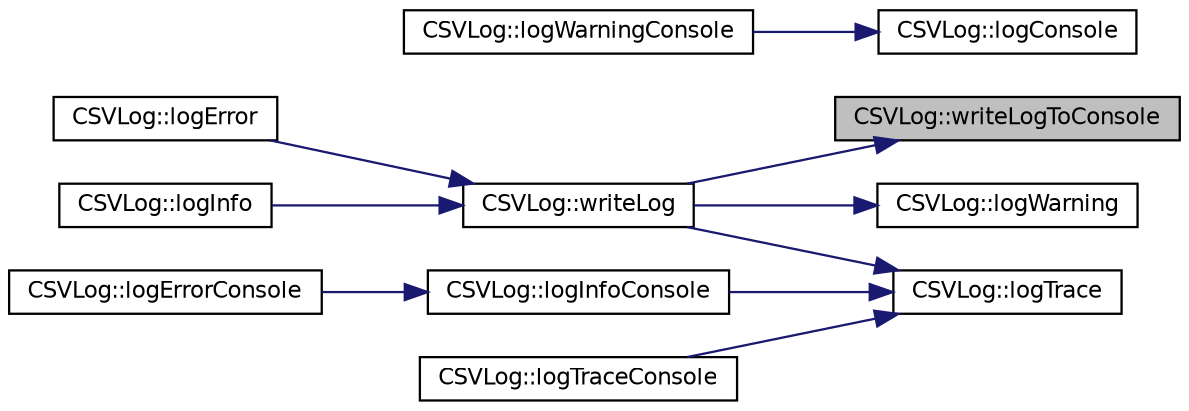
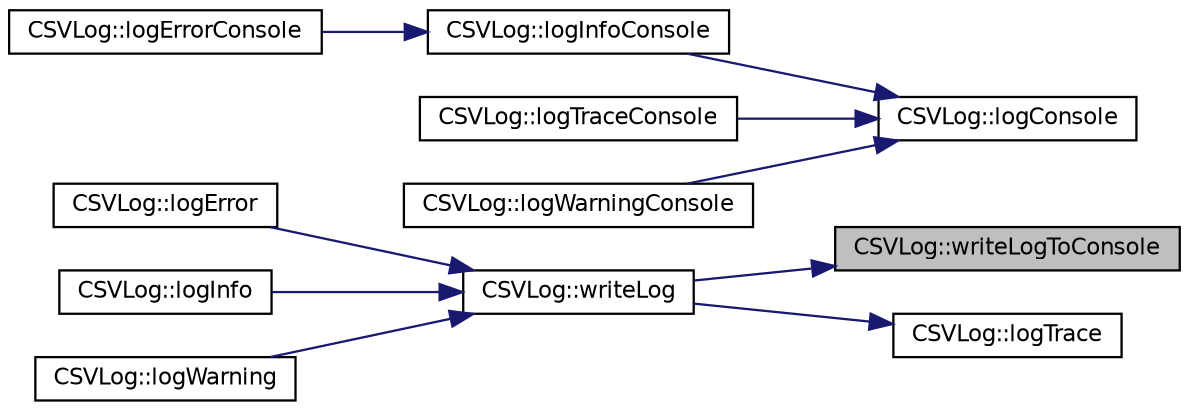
(774, 205) -> (360, 338)
(799, 292) -> (781, 73)
(781, 338) -> (796, 119)
